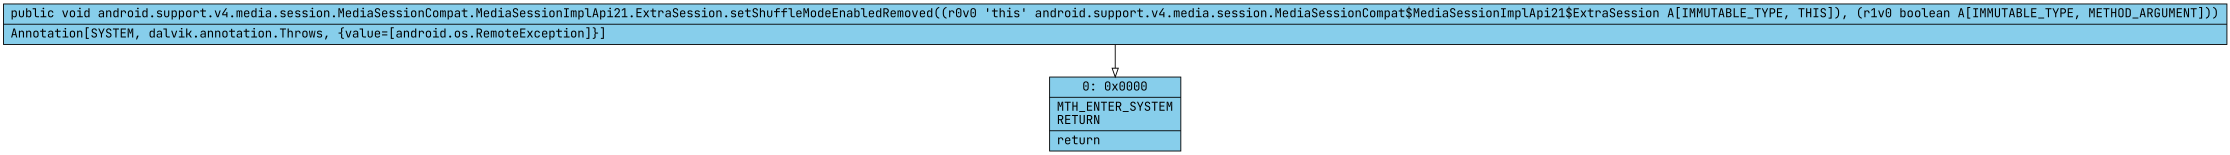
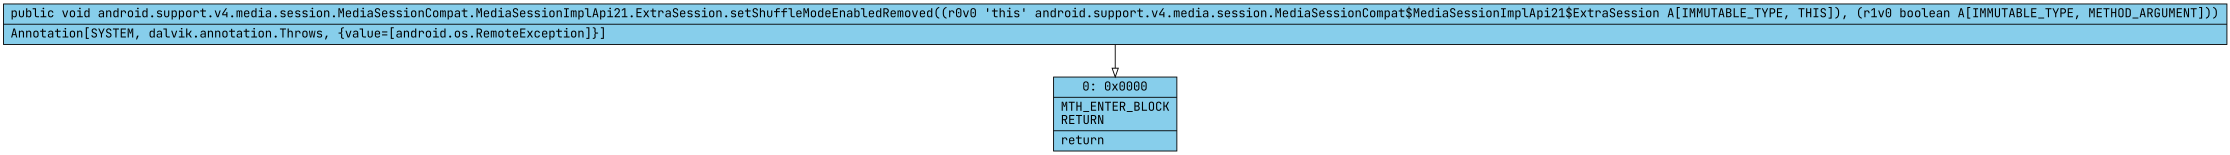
(1115, 107) -> (1115, 107)
